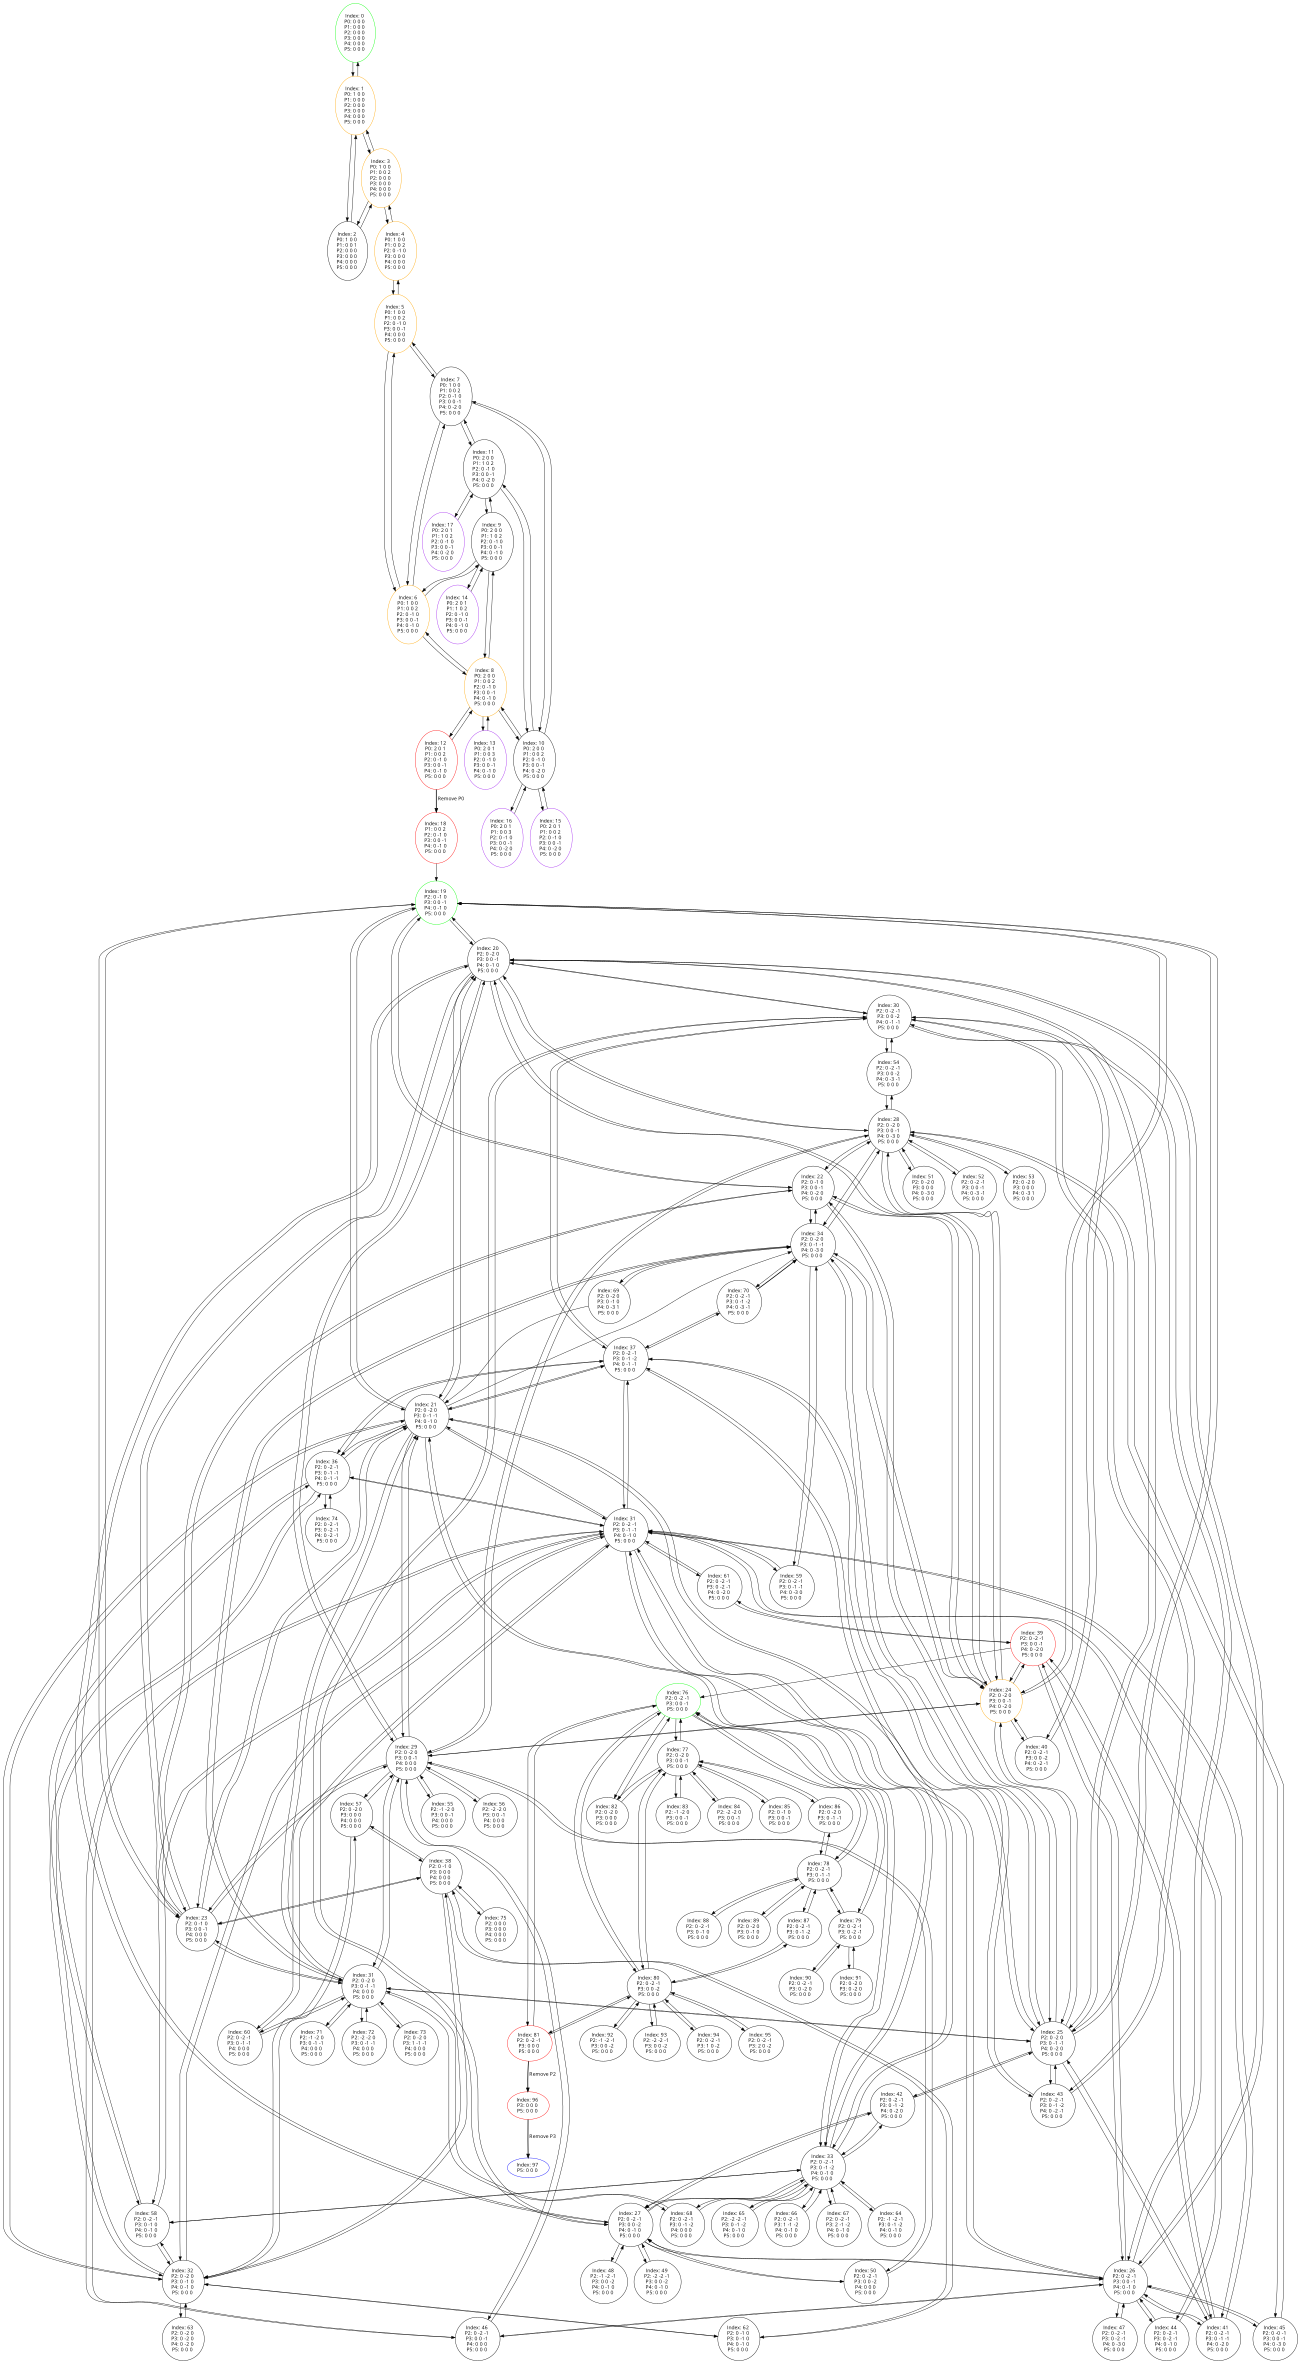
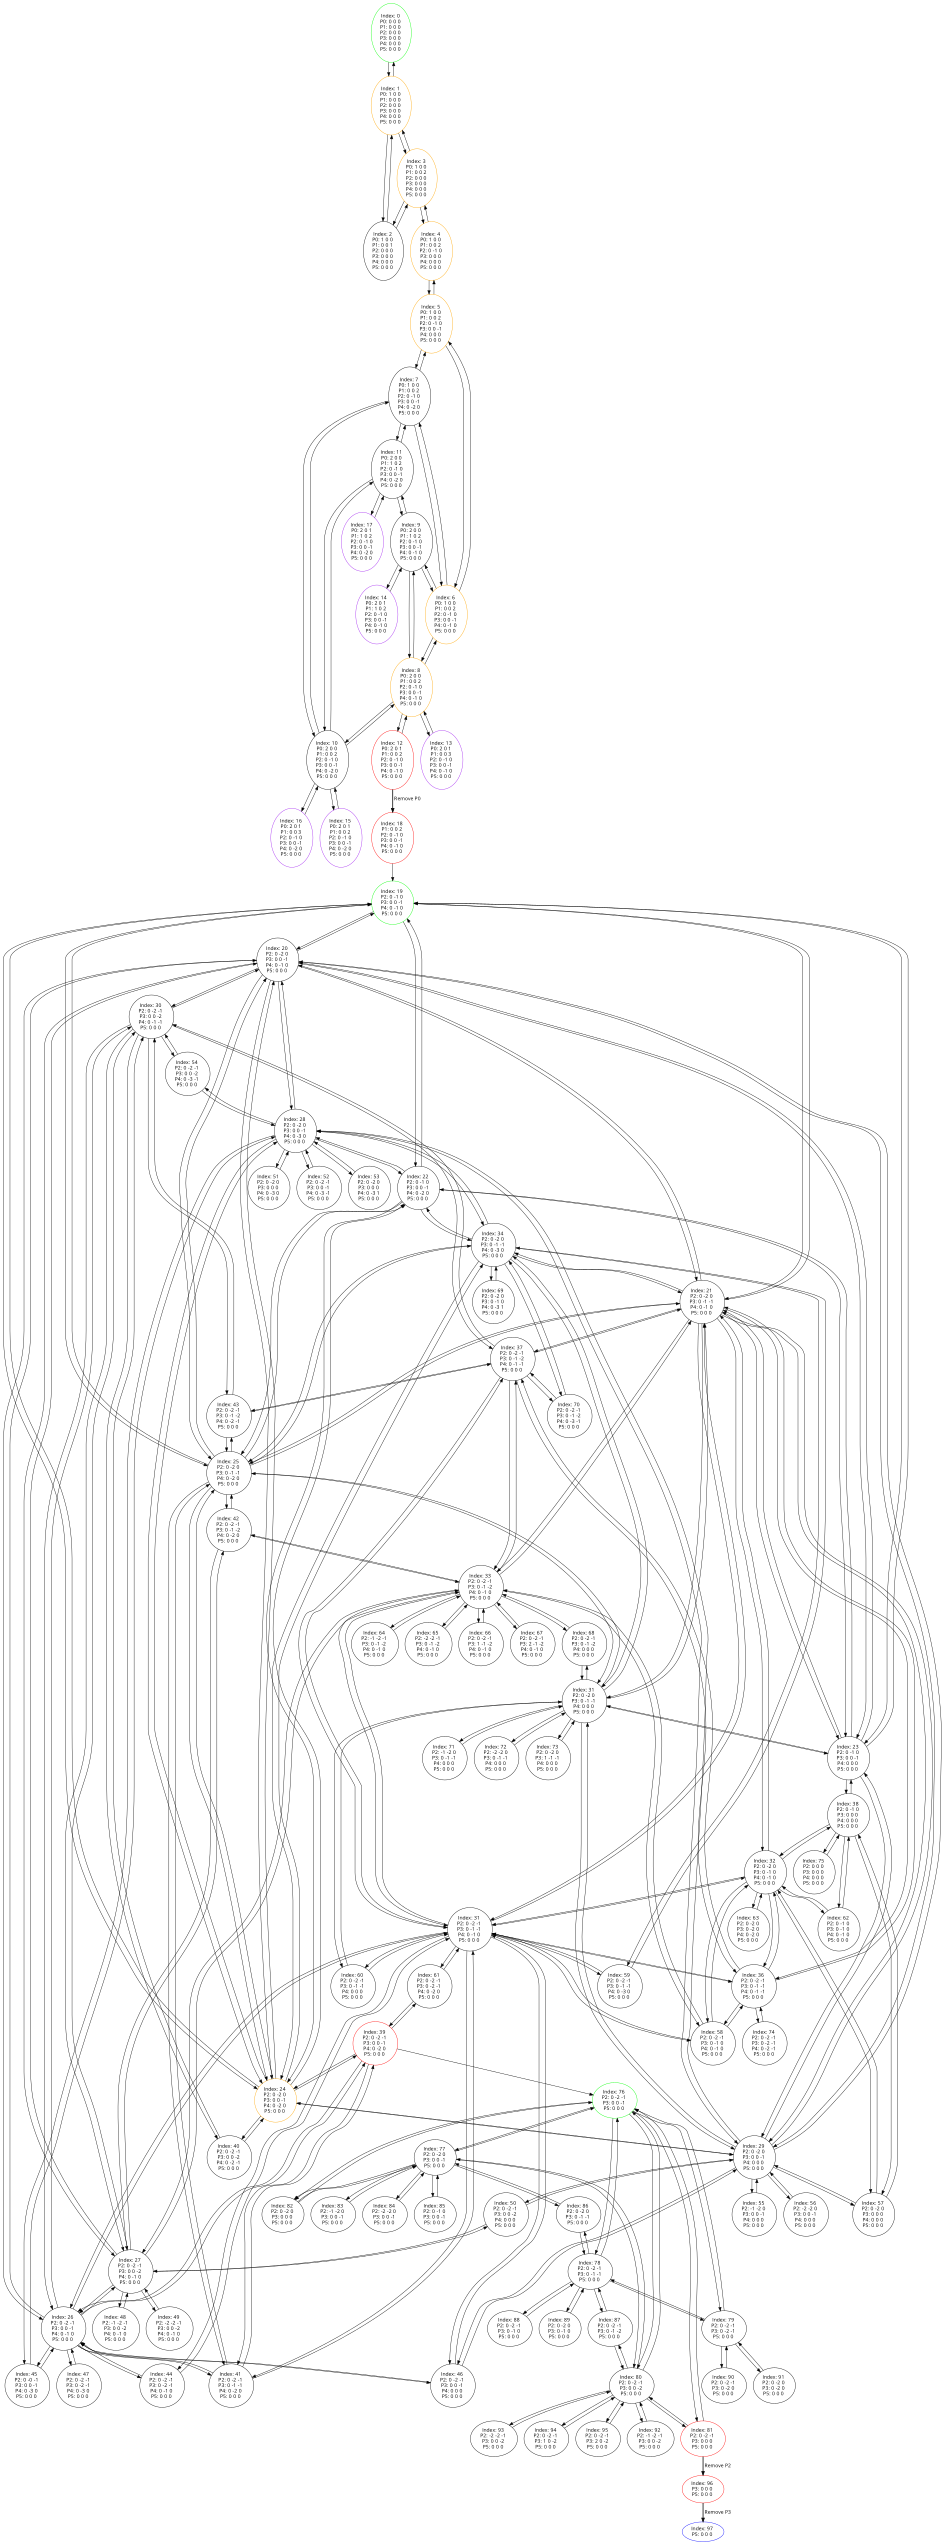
(776, 1276) -> (543, 1327)
(509, 1340) -> (597, 1270)
